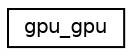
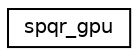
(66, 28) -> (69, 28)
